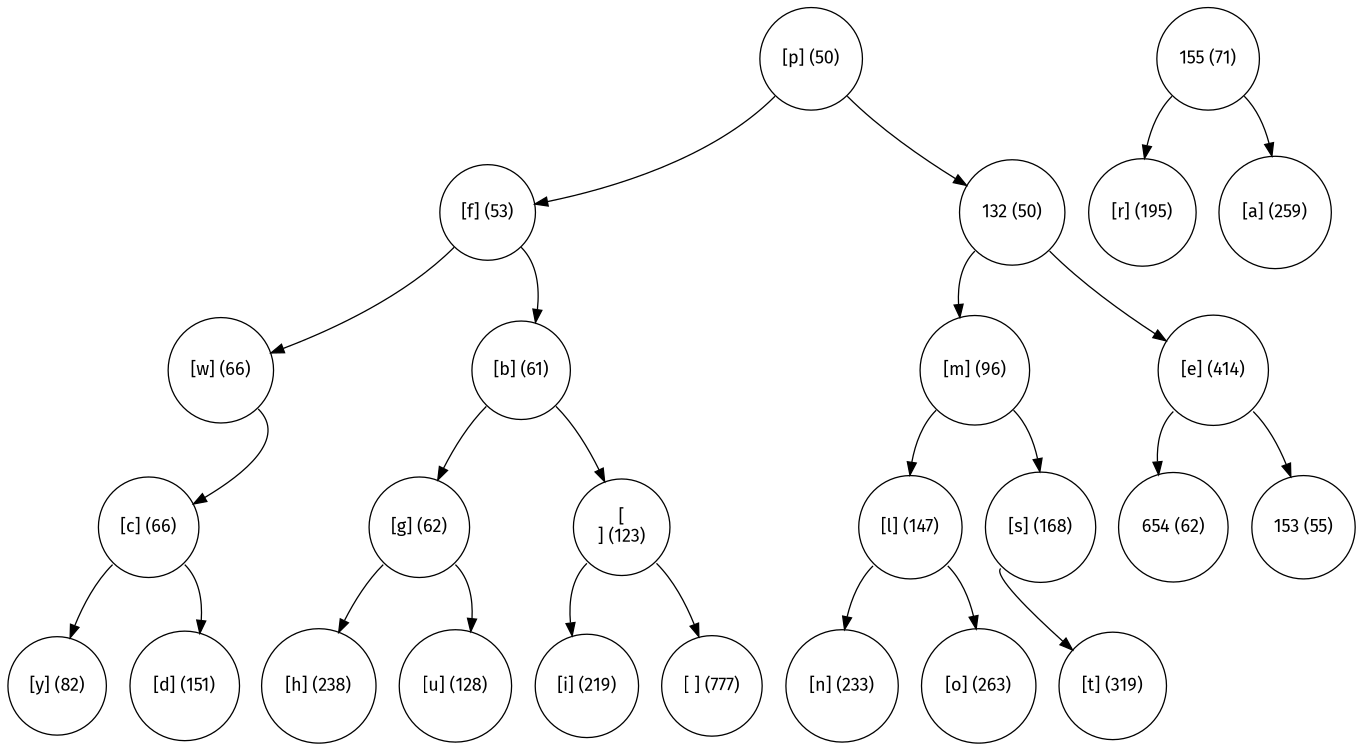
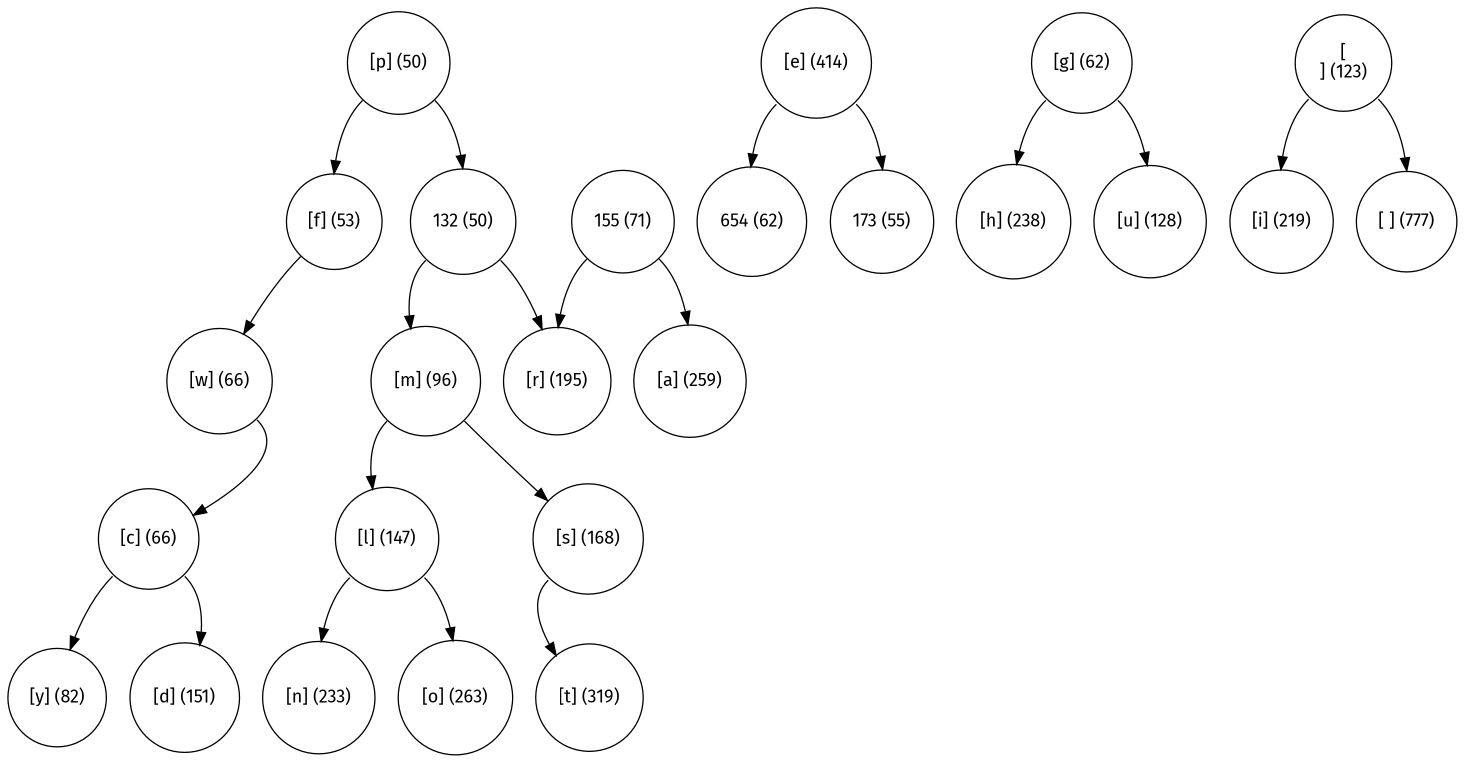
(1100, 295) -> (521, 287)
(521, 370) -> none
(1303, 527) -> (882, 222)
